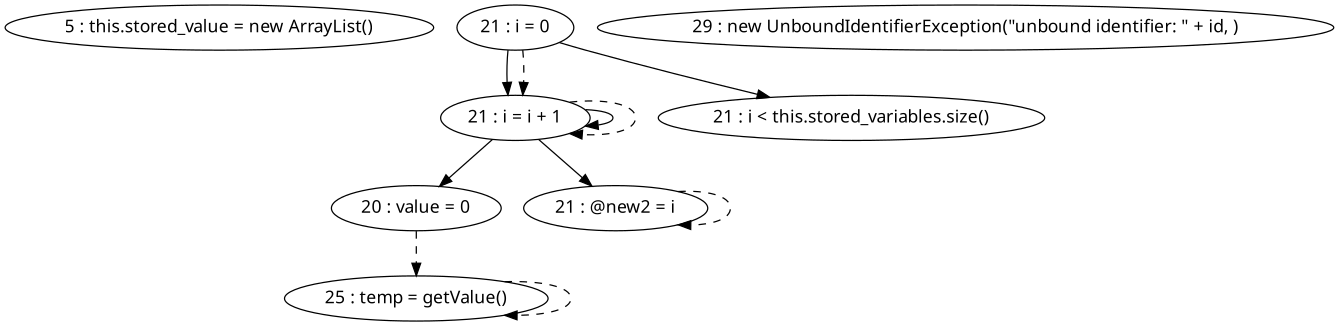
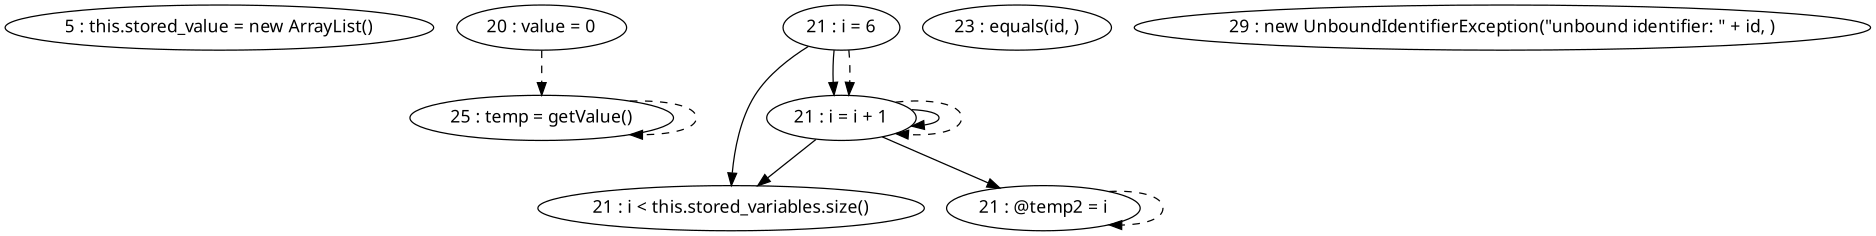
(515, 28) -> (841, 28)
none -> (1017, 28)
(471, 159) -> (792, 159)
(616, 208) -> (1043, 208)
